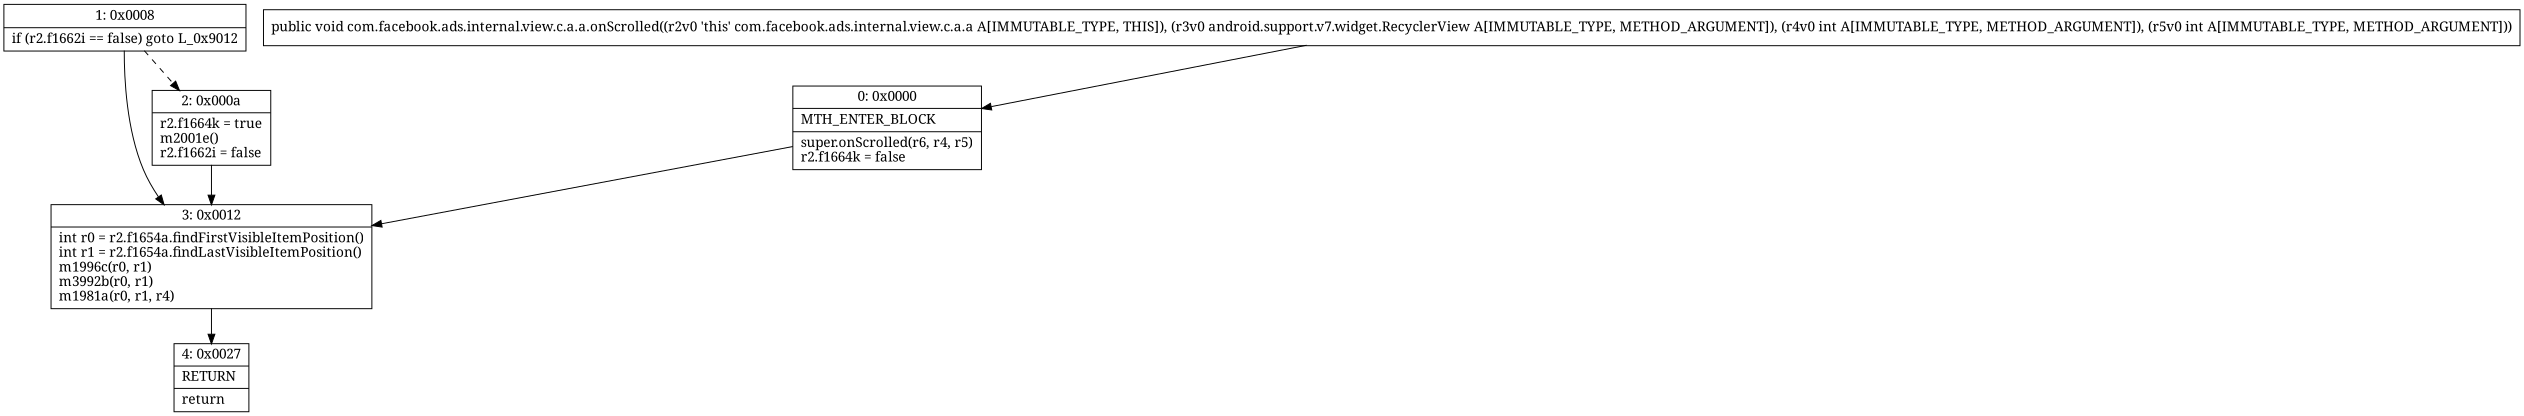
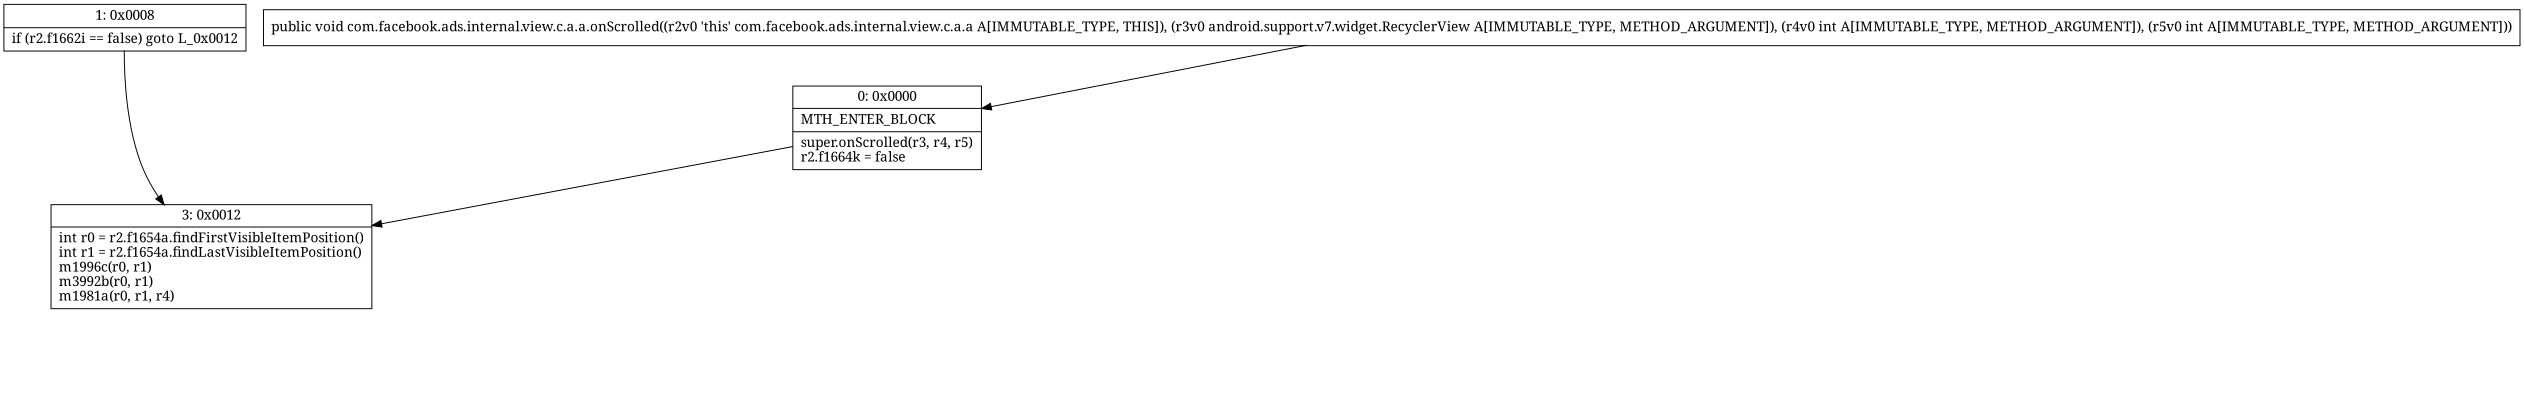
(125, 39) -> (125, 39)
(211, 128) -> none
(887, 143) -> (887, 143)
(211, 378) -> none
